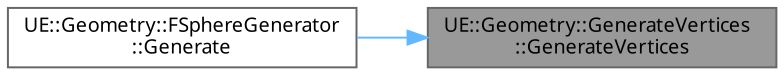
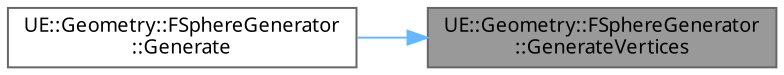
(602, 38) -> (602, 38)
